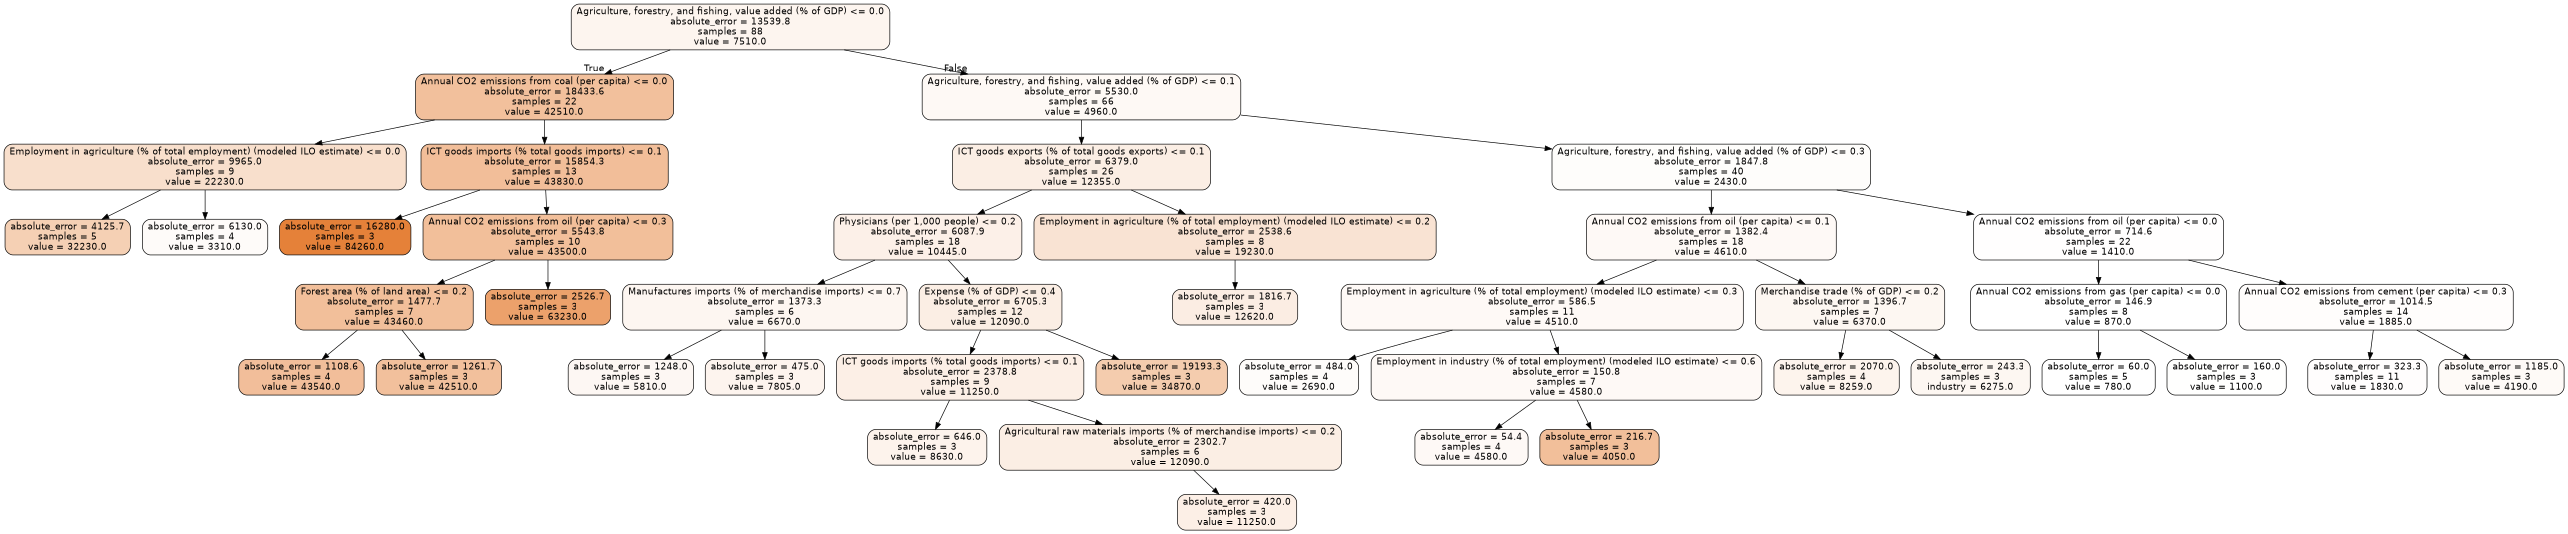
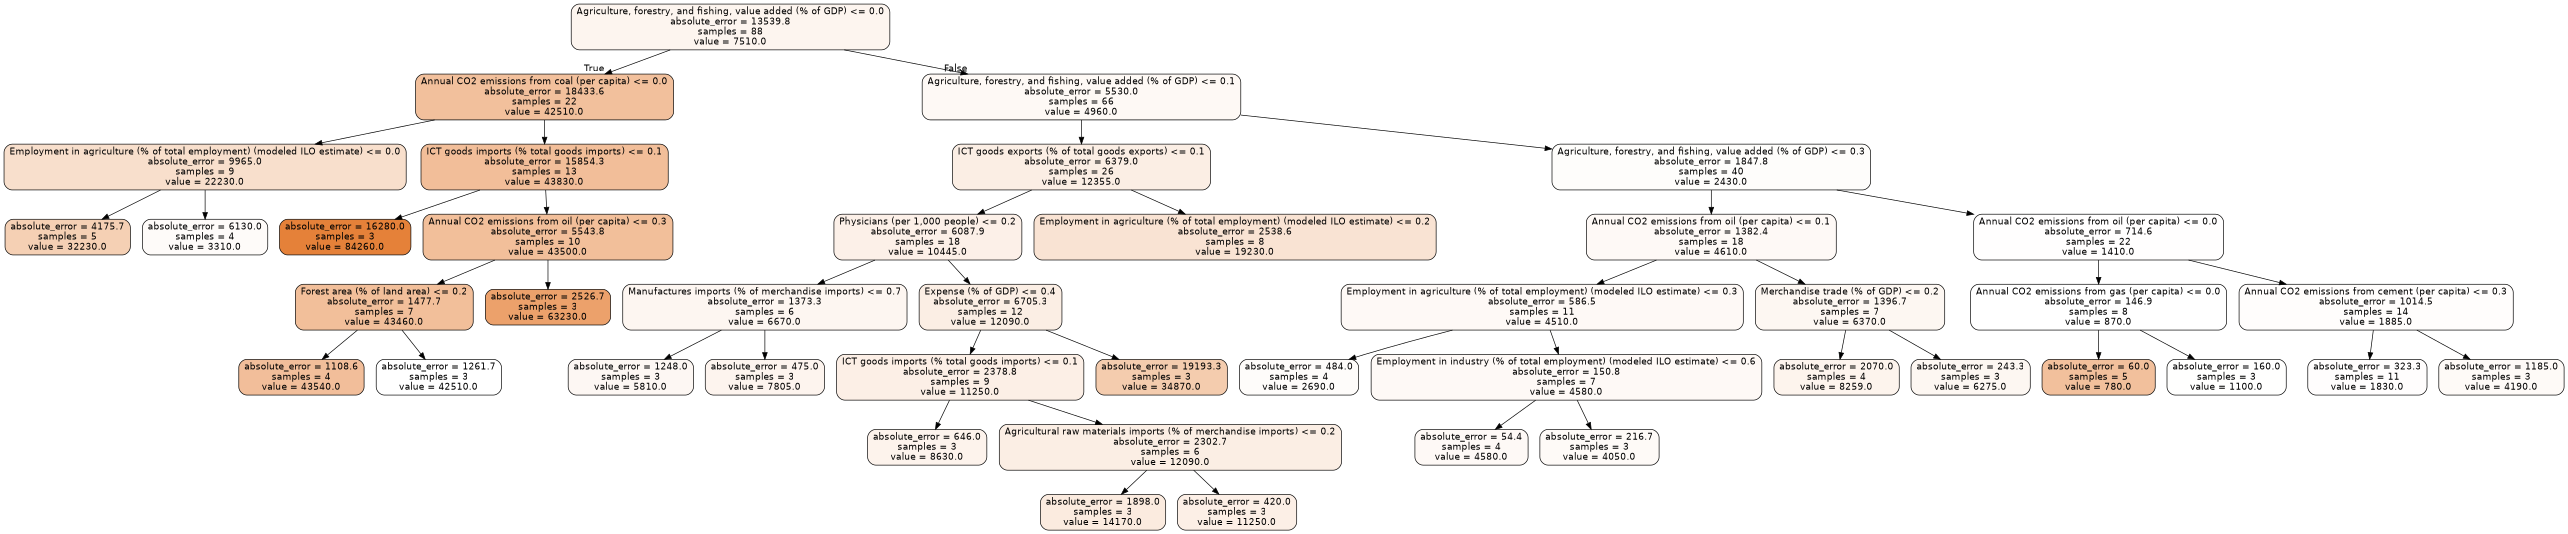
(68, 237) -> (68, 237)
(1235, 307) -> none
(439, 377) -> (439, 377)
(1971, 377) -> (1971, 377)
(2099, 377) -> (2099, 377)
(1599, 447) -> (1599, 447)
none -> (1103, 512)
